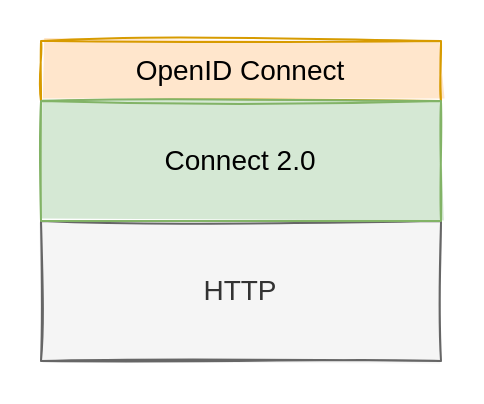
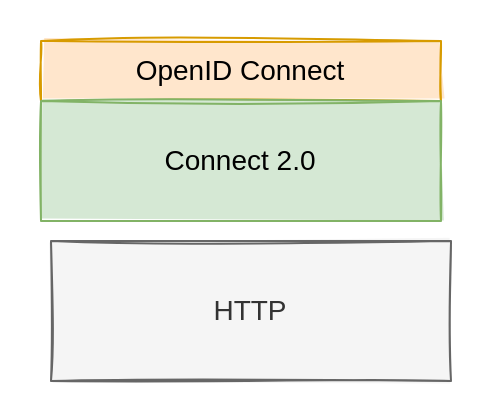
(241, 291) -> (251, 311)
